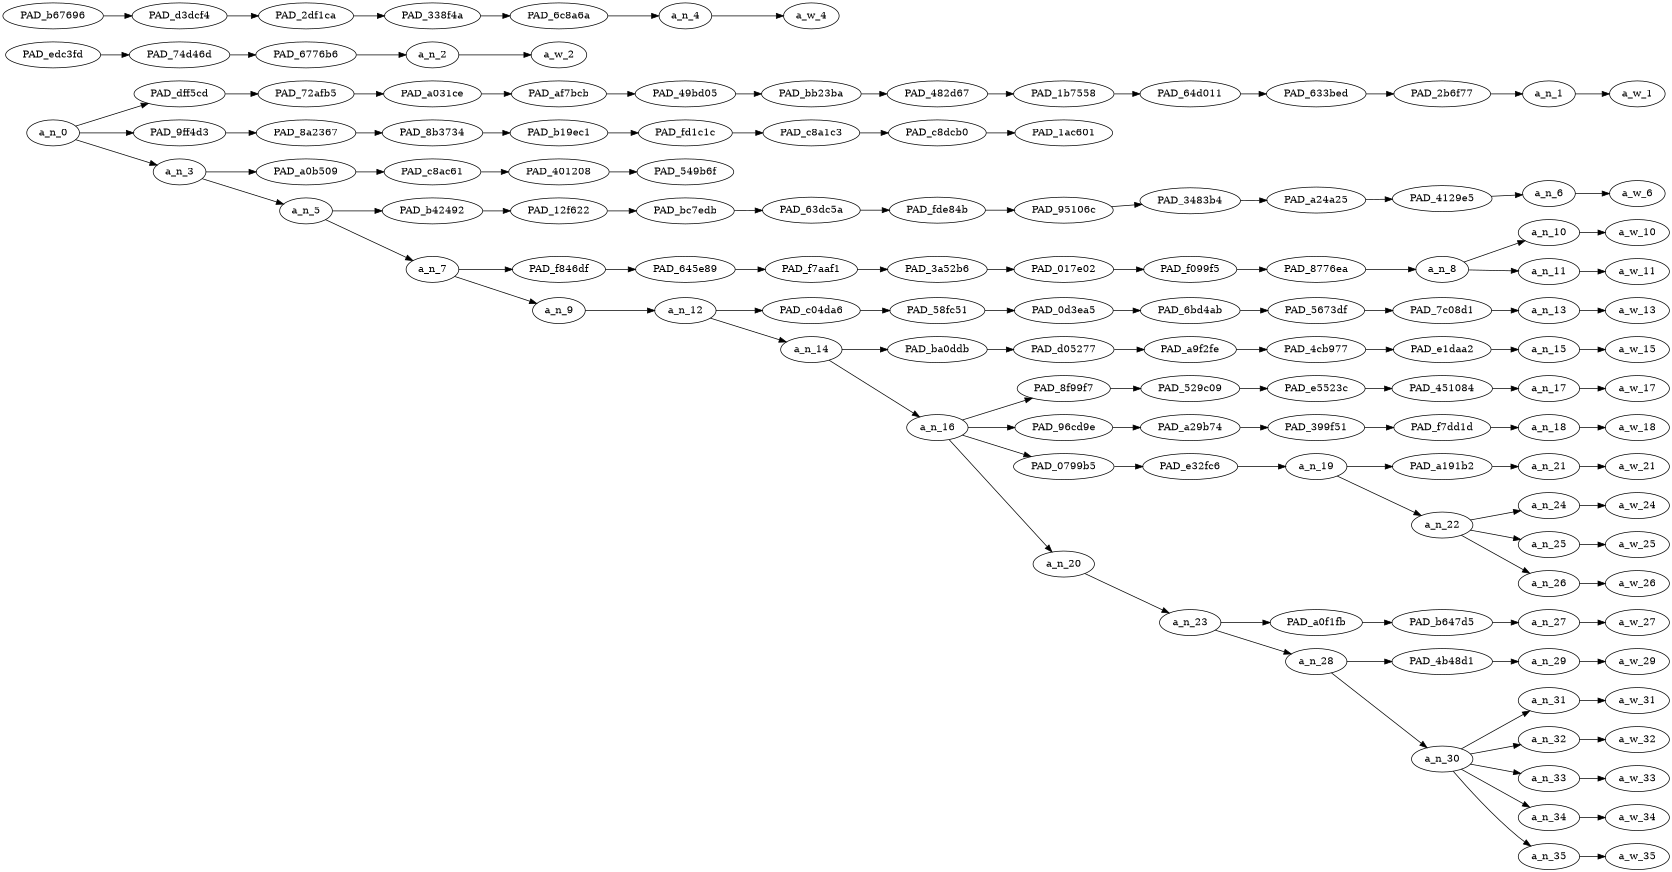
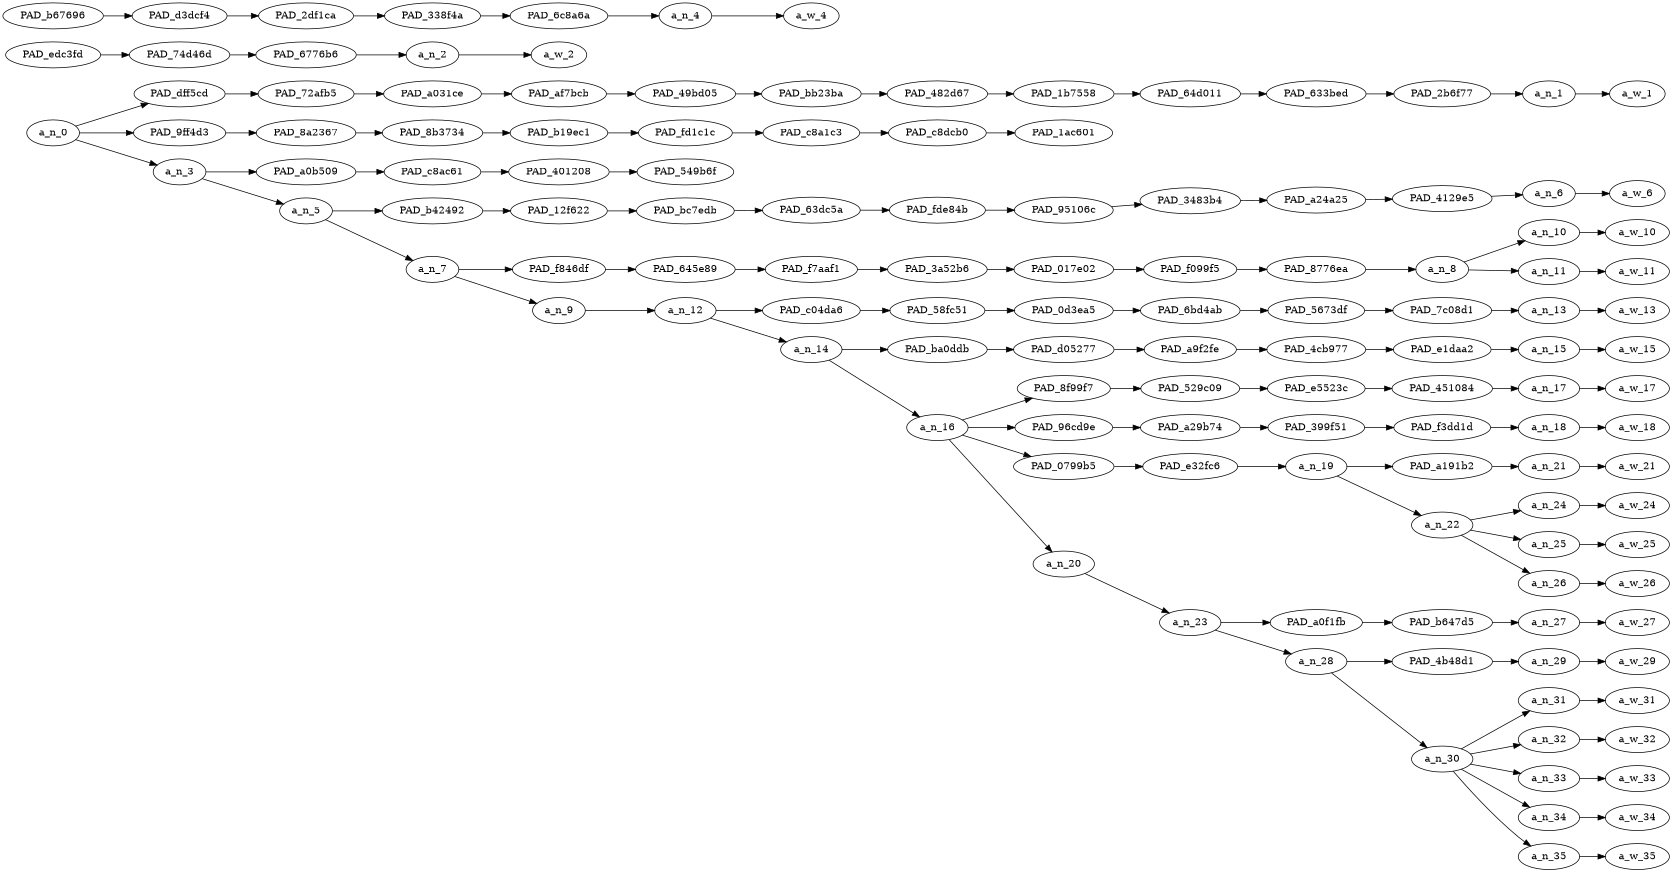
(1442, 428) -> (1442, 428)
